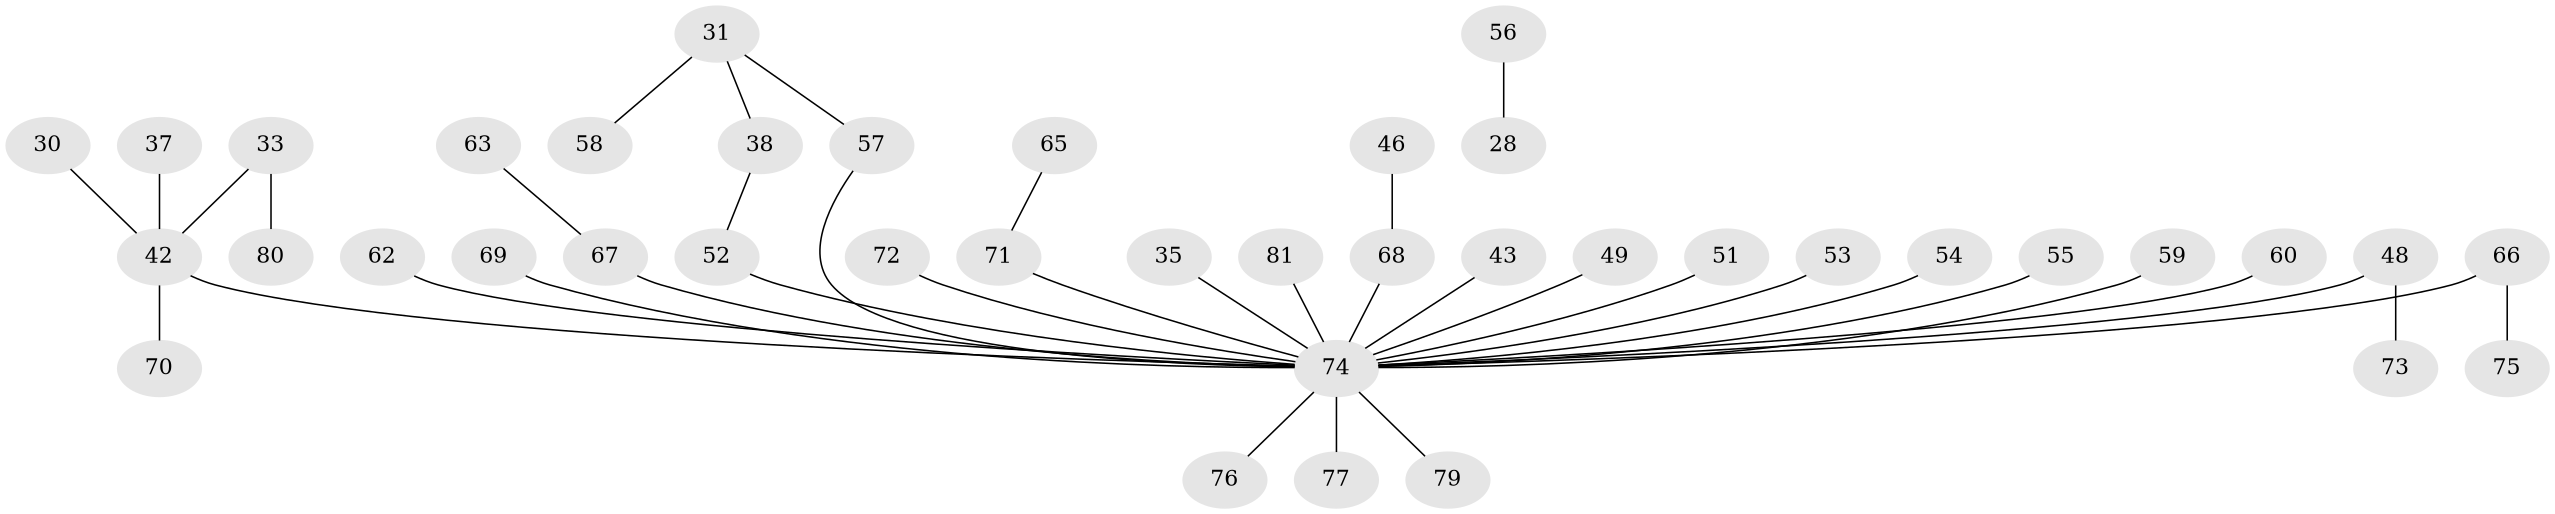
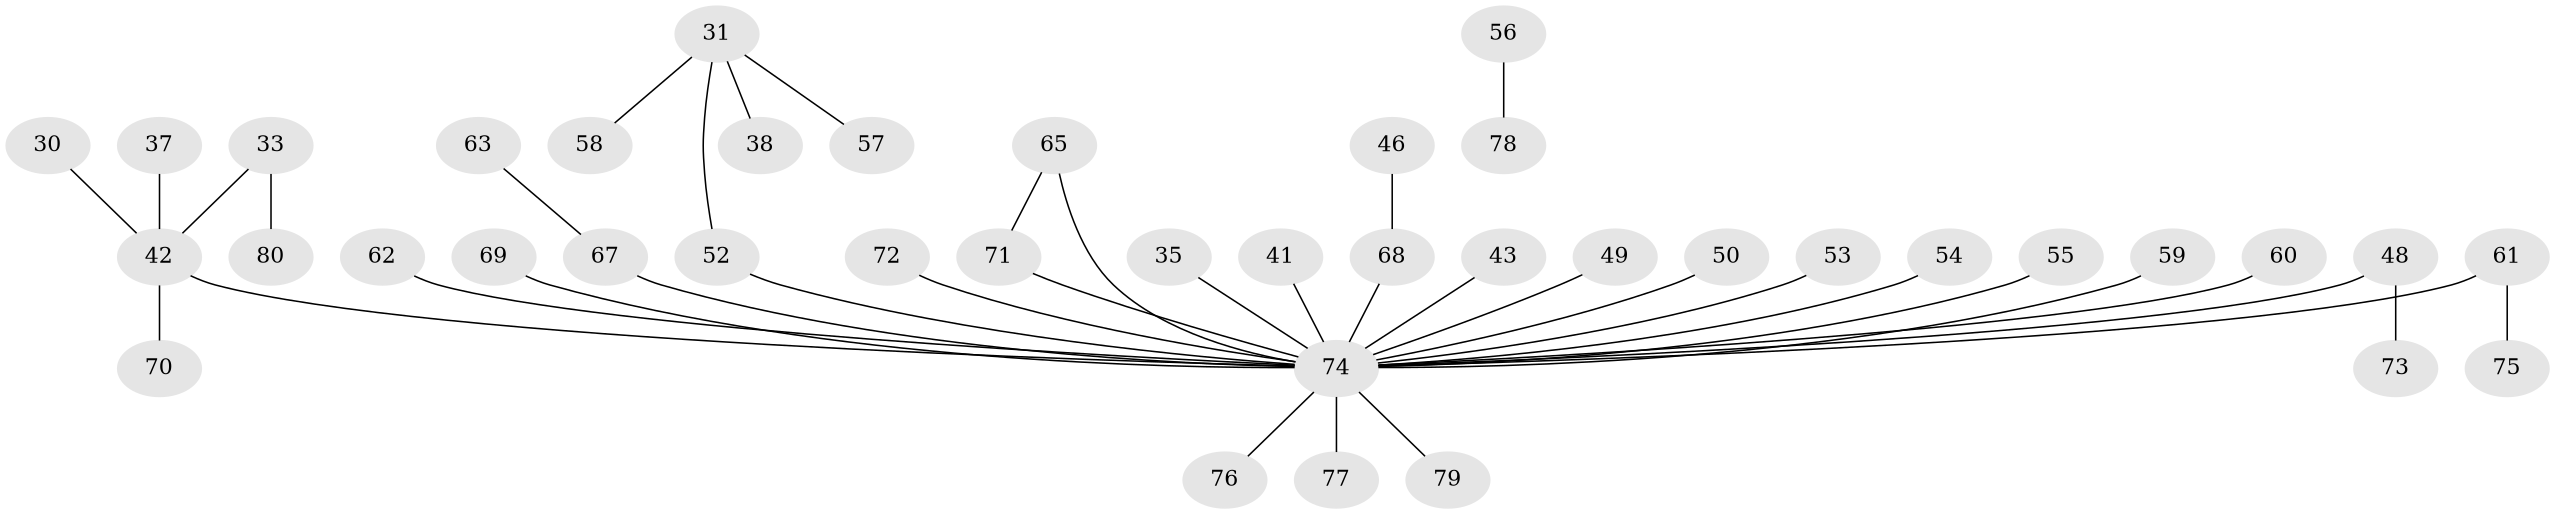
(1504, 146) -> (1504, 146)
(739, 201) -> (703, 146)
(1281, 257) -> (1281, 257)
(1727, 257) -> (1727, 257)
(2507, 257) -> (2507, 257)
(907, 325) -> (1123, 293)
